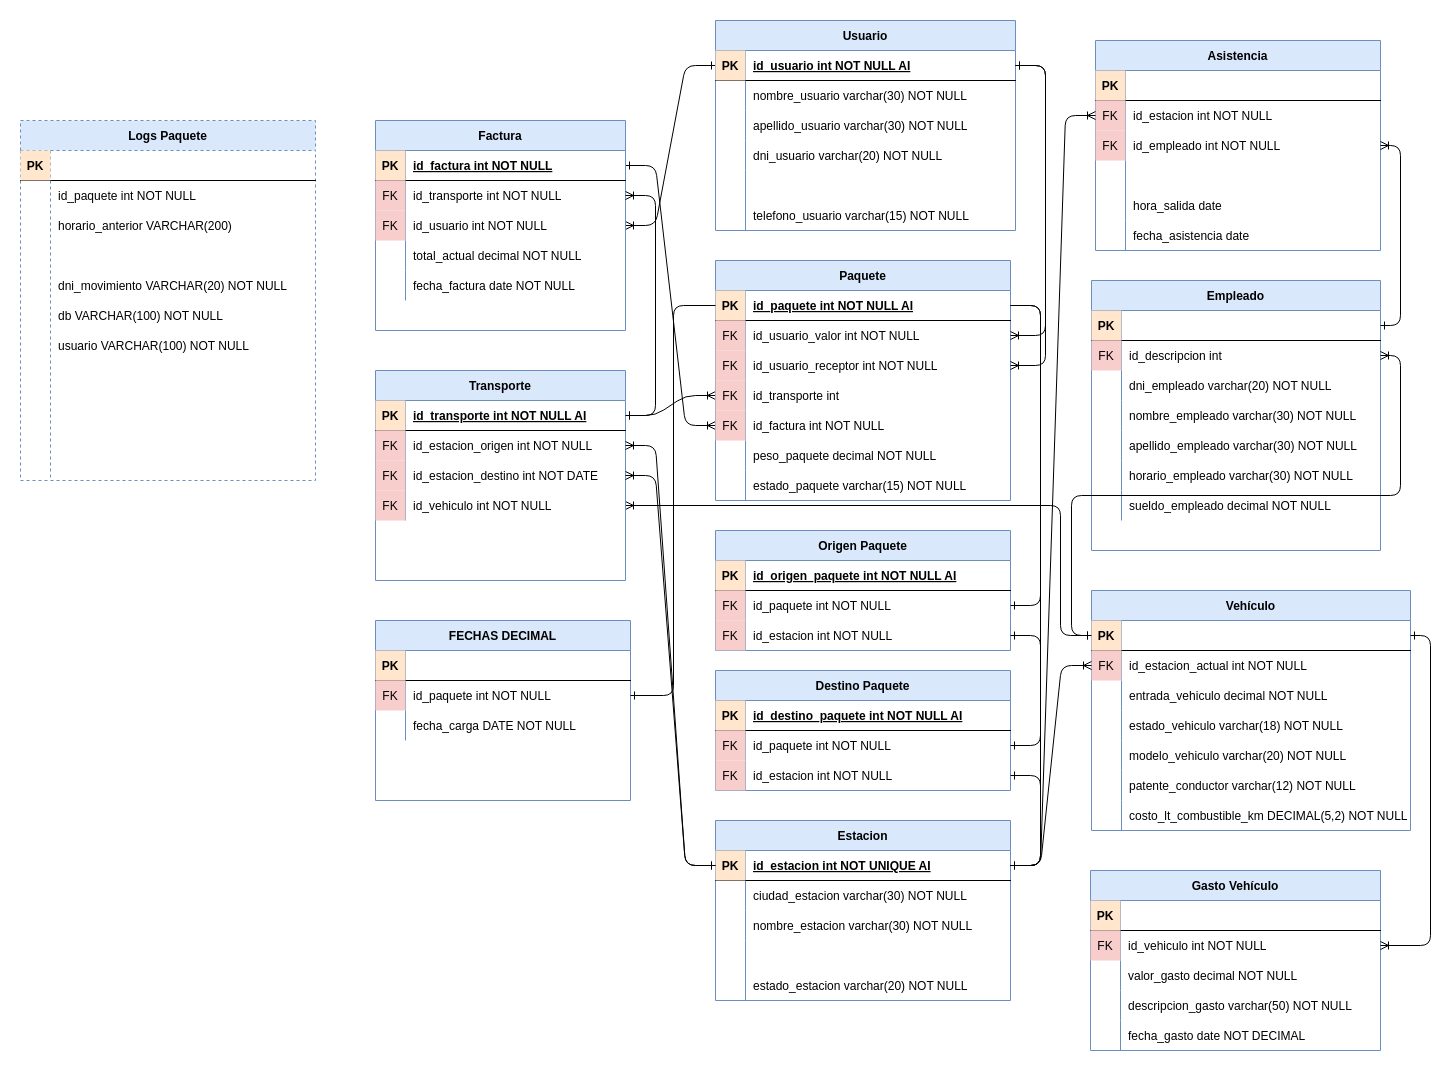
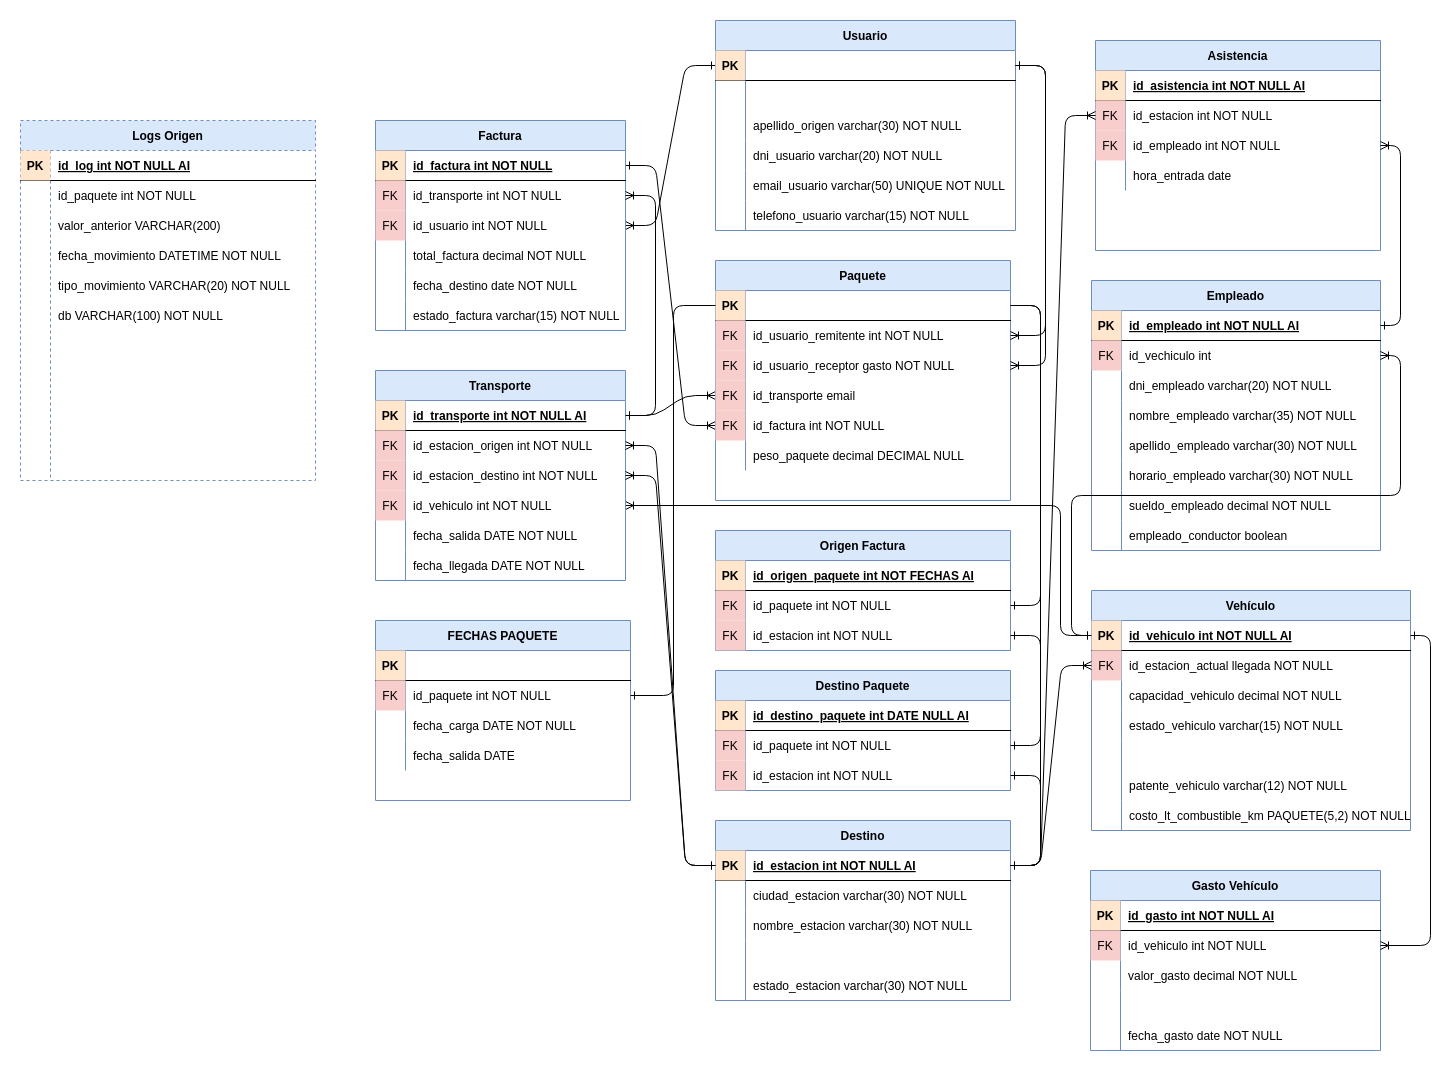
(881, 66) -> none
none -> (1253, 86)
(881, 96) -> none
(866, 126) -> (863, 126)
(168, 136) -> (168, 136)
none -> (183, 166)
none -> (1253, 176)
none -> (881, 186)
(1253, 206) -> none
(151, 226) -> (144, 226)
(1253, 236) -> none
none -> (183, 256)
(500, 256) -> (504, 256)
(166, 286) -> (170, 286)
(499, 286) -> (497, 286)
(878, 306) -> none
none -> (516, 316)
none -> (1251, 326)
(840, 336) -> (853, 336)
(183, 346) -> none
(1182, 356) -> (1175, 356)
(851, 366) -> (859, 366)
(805, 396) -> (811, 396)
(1244, 416) -> (1244, 416)
(843, 456) -> (856, 456)
(510, 476) -> (510, 476)
(878, 486) -> none
none -> (516, 536)
none -> (1251, 536)
(863, 546) -> (863, 546)
none -> (516, 566)
(853, 576) -> (860, 576)
(503, 636) -> (503, 636)
none -> (1266, 636)
(1222, 666) -> (1234, 666)
(1229, 696) -> (1234, 696)
(856, 716) -> (860, 716)
(1242, 726) -> (1242, 726)
none -> (518, 756)
(1266, 756) -> none
(1252, 786) -> (1246, 786)
(1269, 816) -> (1269, 816)
(863, 836) -> (863, 836)
(840, 866) -> (833, 866)
none -> (1251, 916)
(868, 986) -> (868, 986)
(1251, 1006) -> none
(1217, 1036) -> (1207, 1036)
